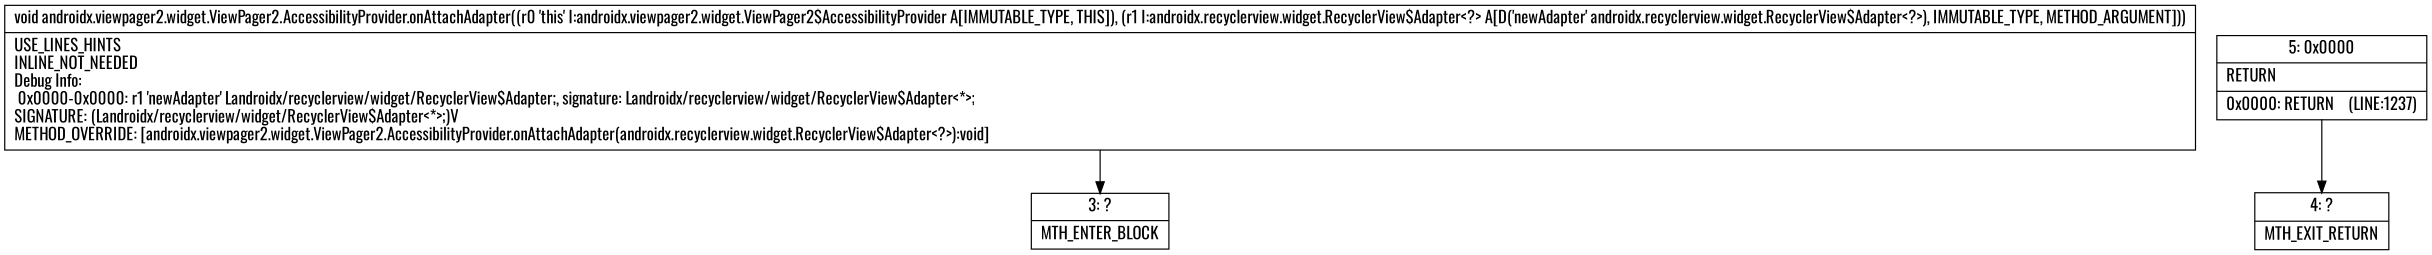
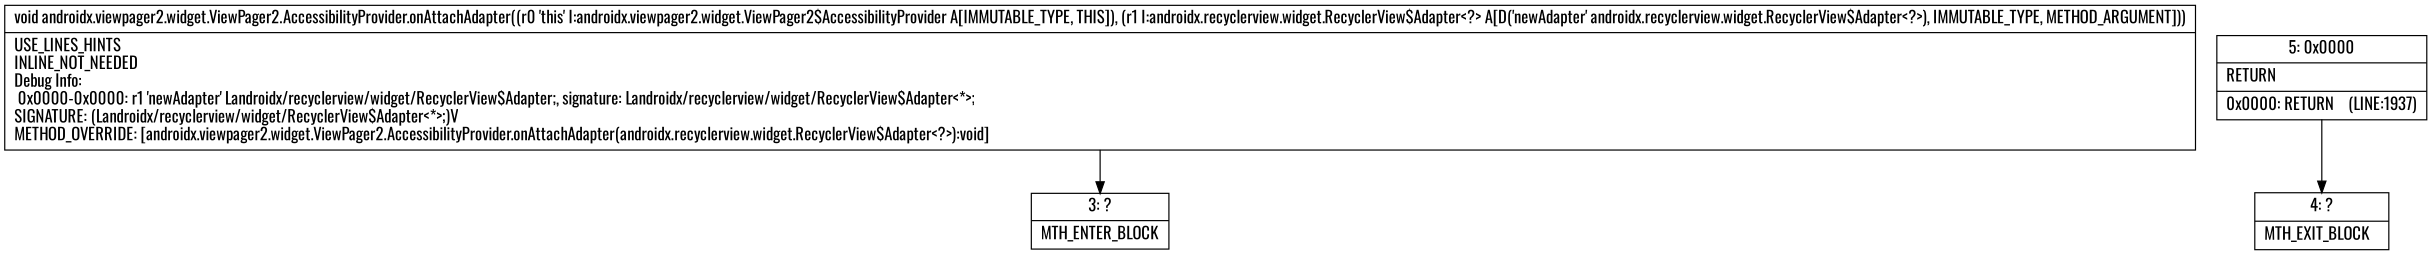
(2322, 105) -> (2322, 105)
(2322, 235) -> (2317, 235)
